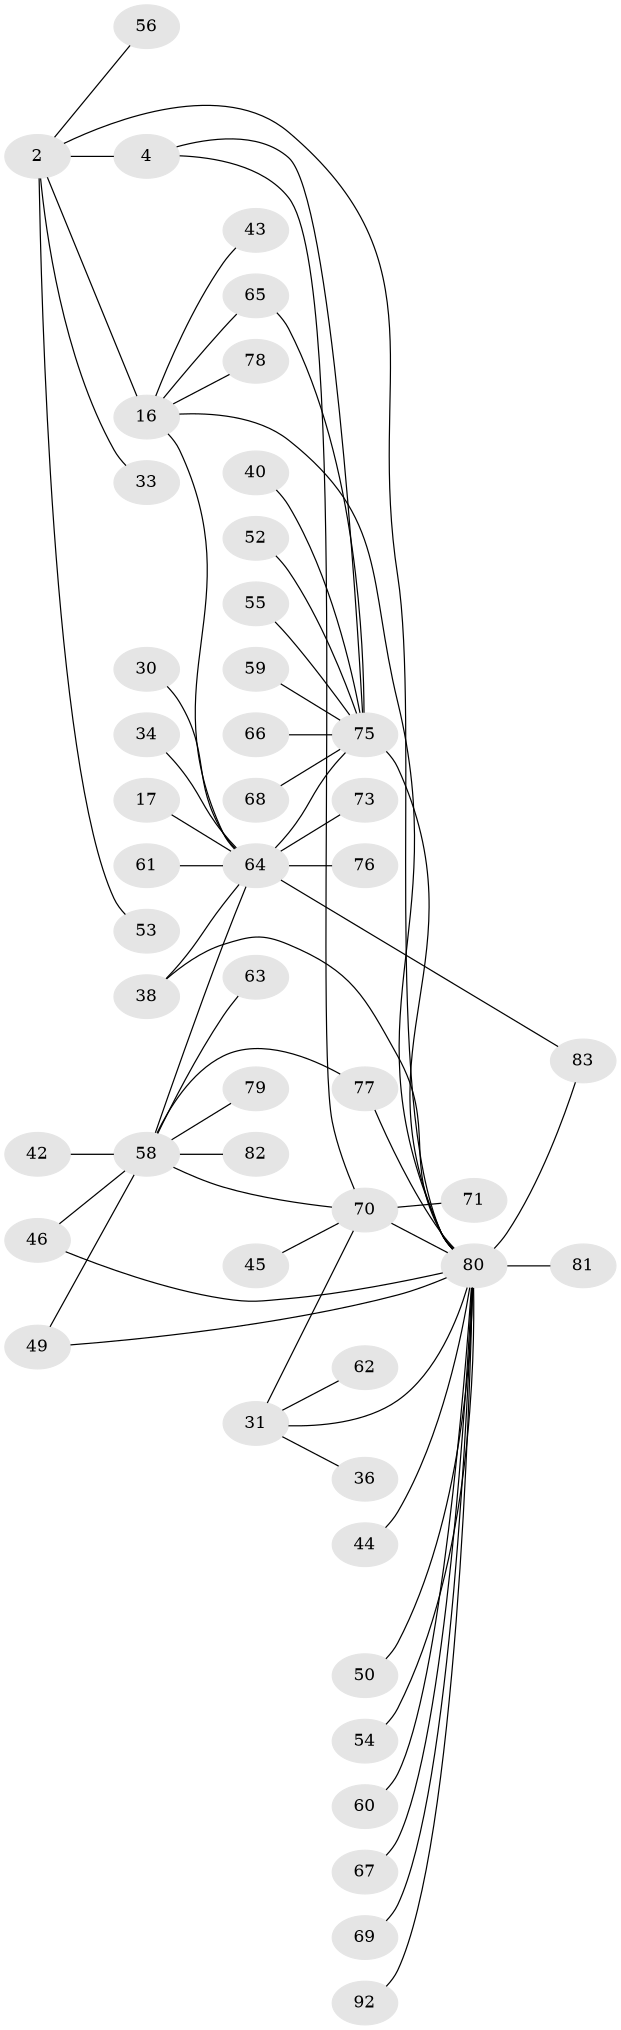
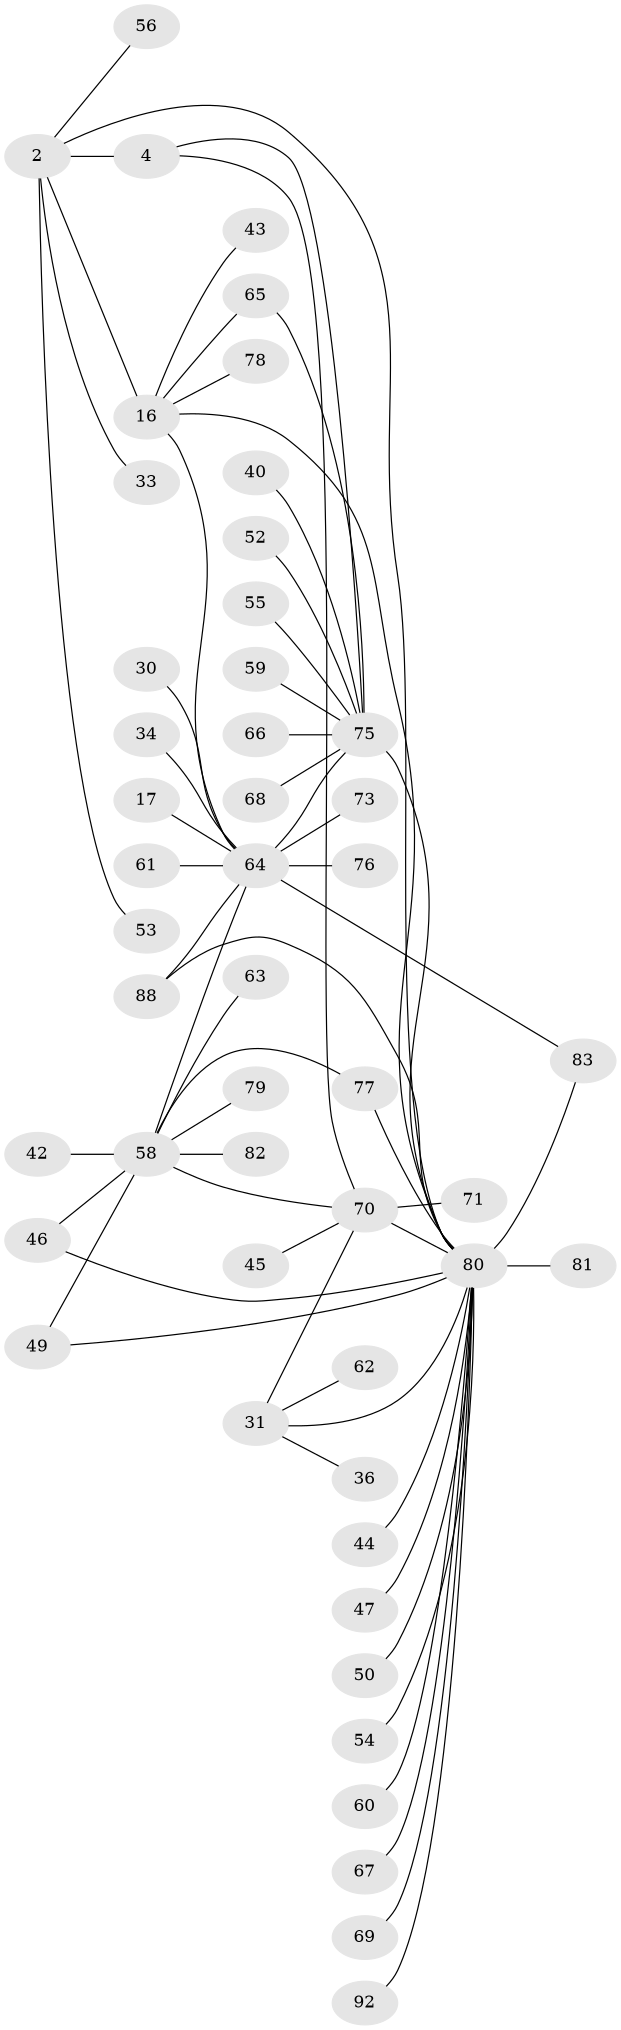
(147, 997) -> (147, 997)
none -> (365, 1610)
